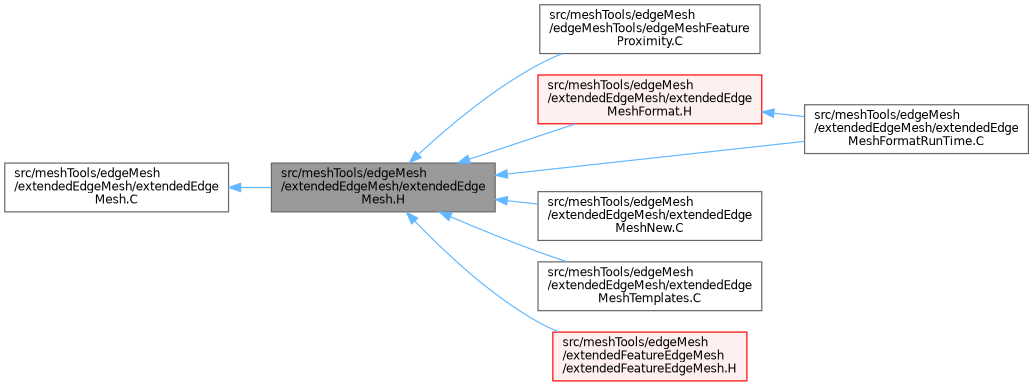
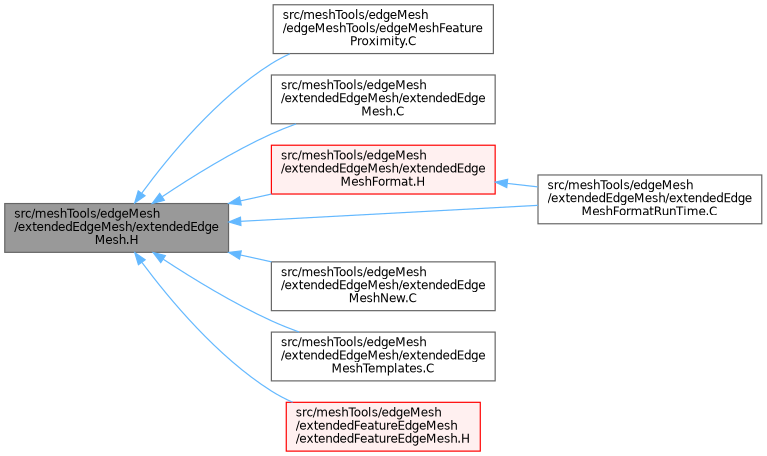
(256, 187) -> (227, 157)
